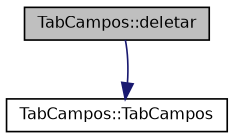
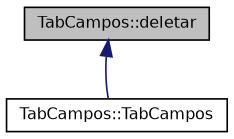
(128, 61) -> (106, 78)
